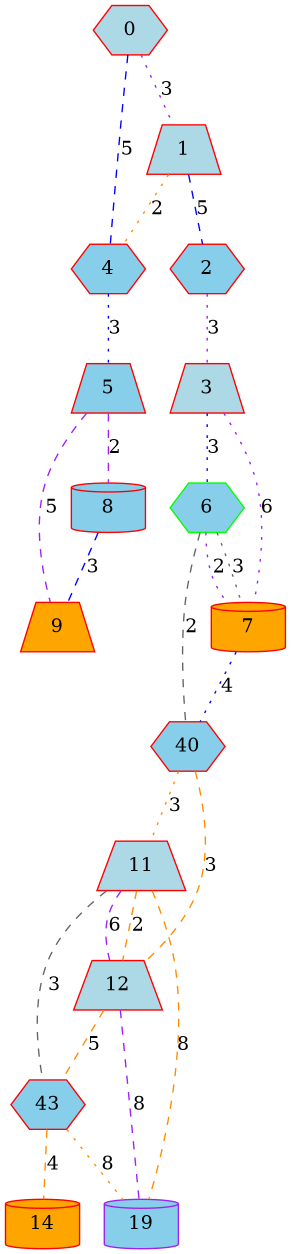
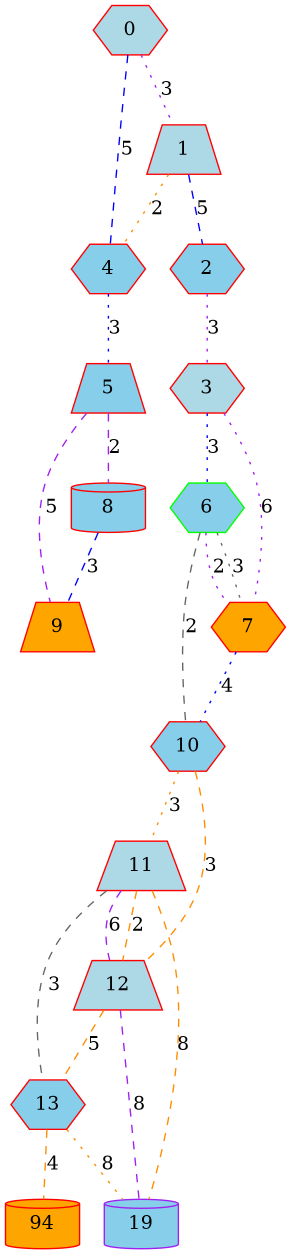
(207, 388) -> (207, 388)
(248, 627) -> (248, 627)
(188, 746) -> (188, 746)
(48, 1105) -> (48, 1105)
(43, 1224) -> (43, 1224)
